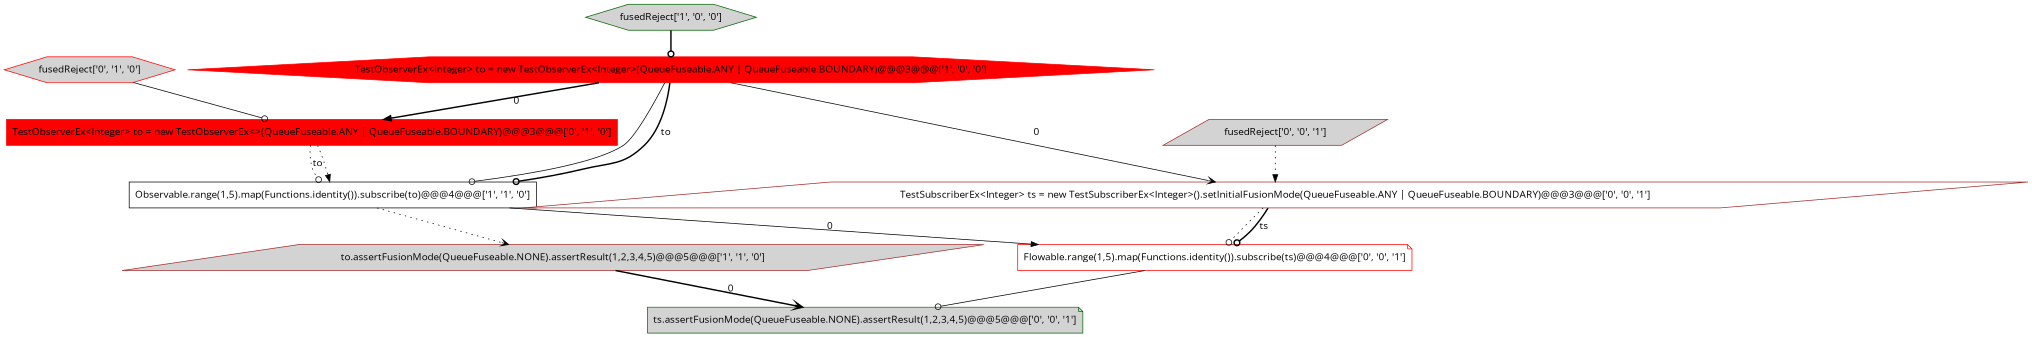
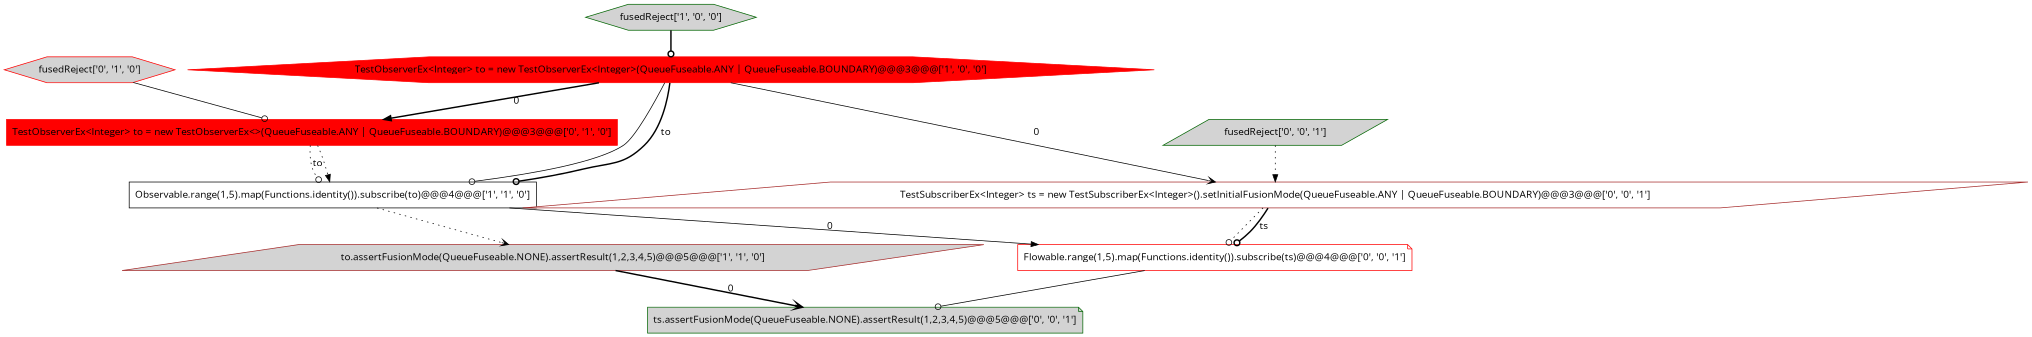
(1275, 132) -> (1275, 132)
